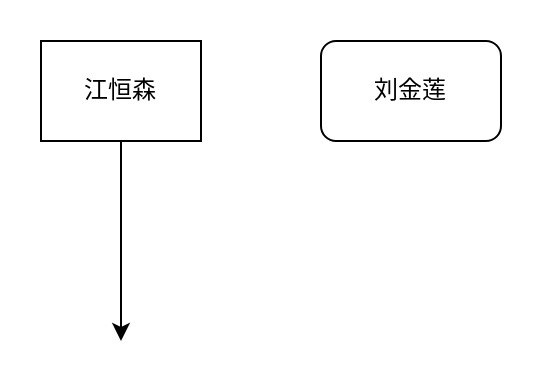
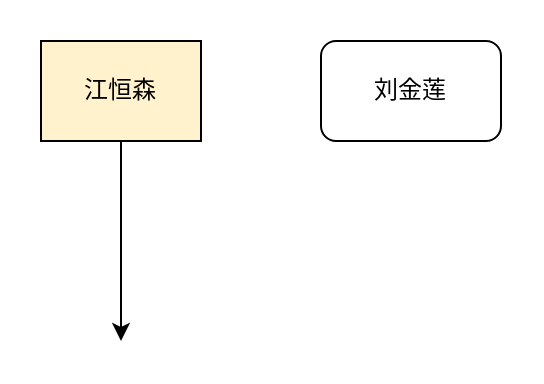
(121, 91) -> (121, 91)
